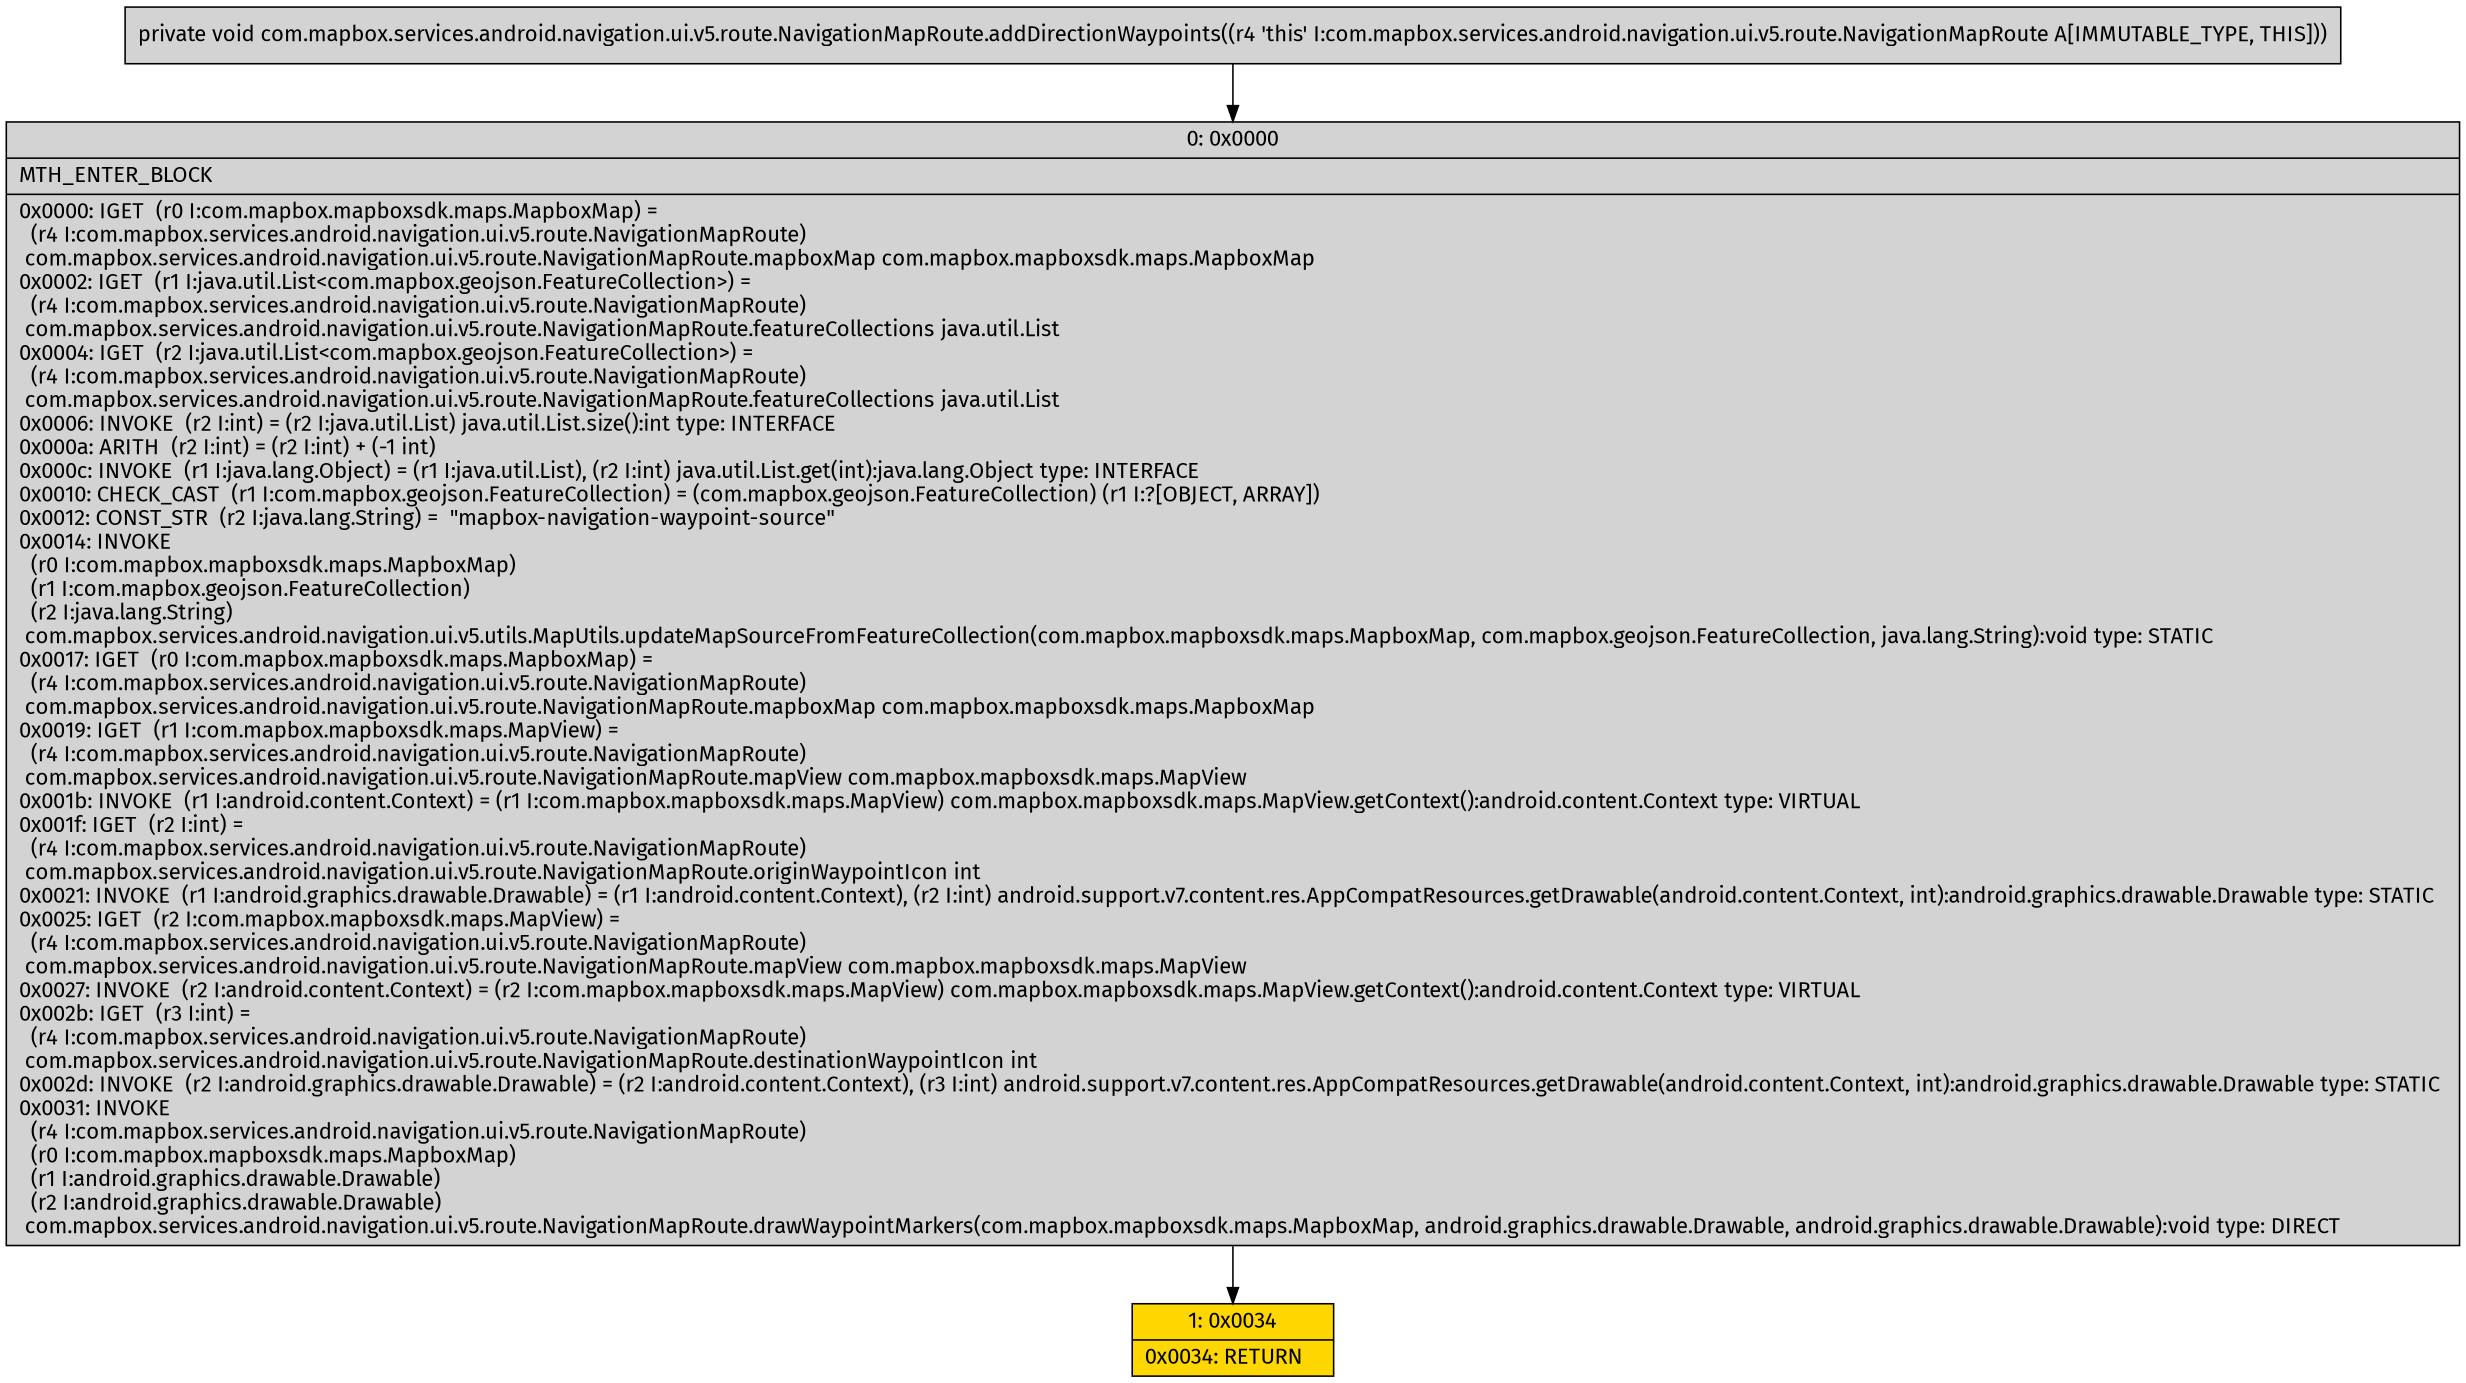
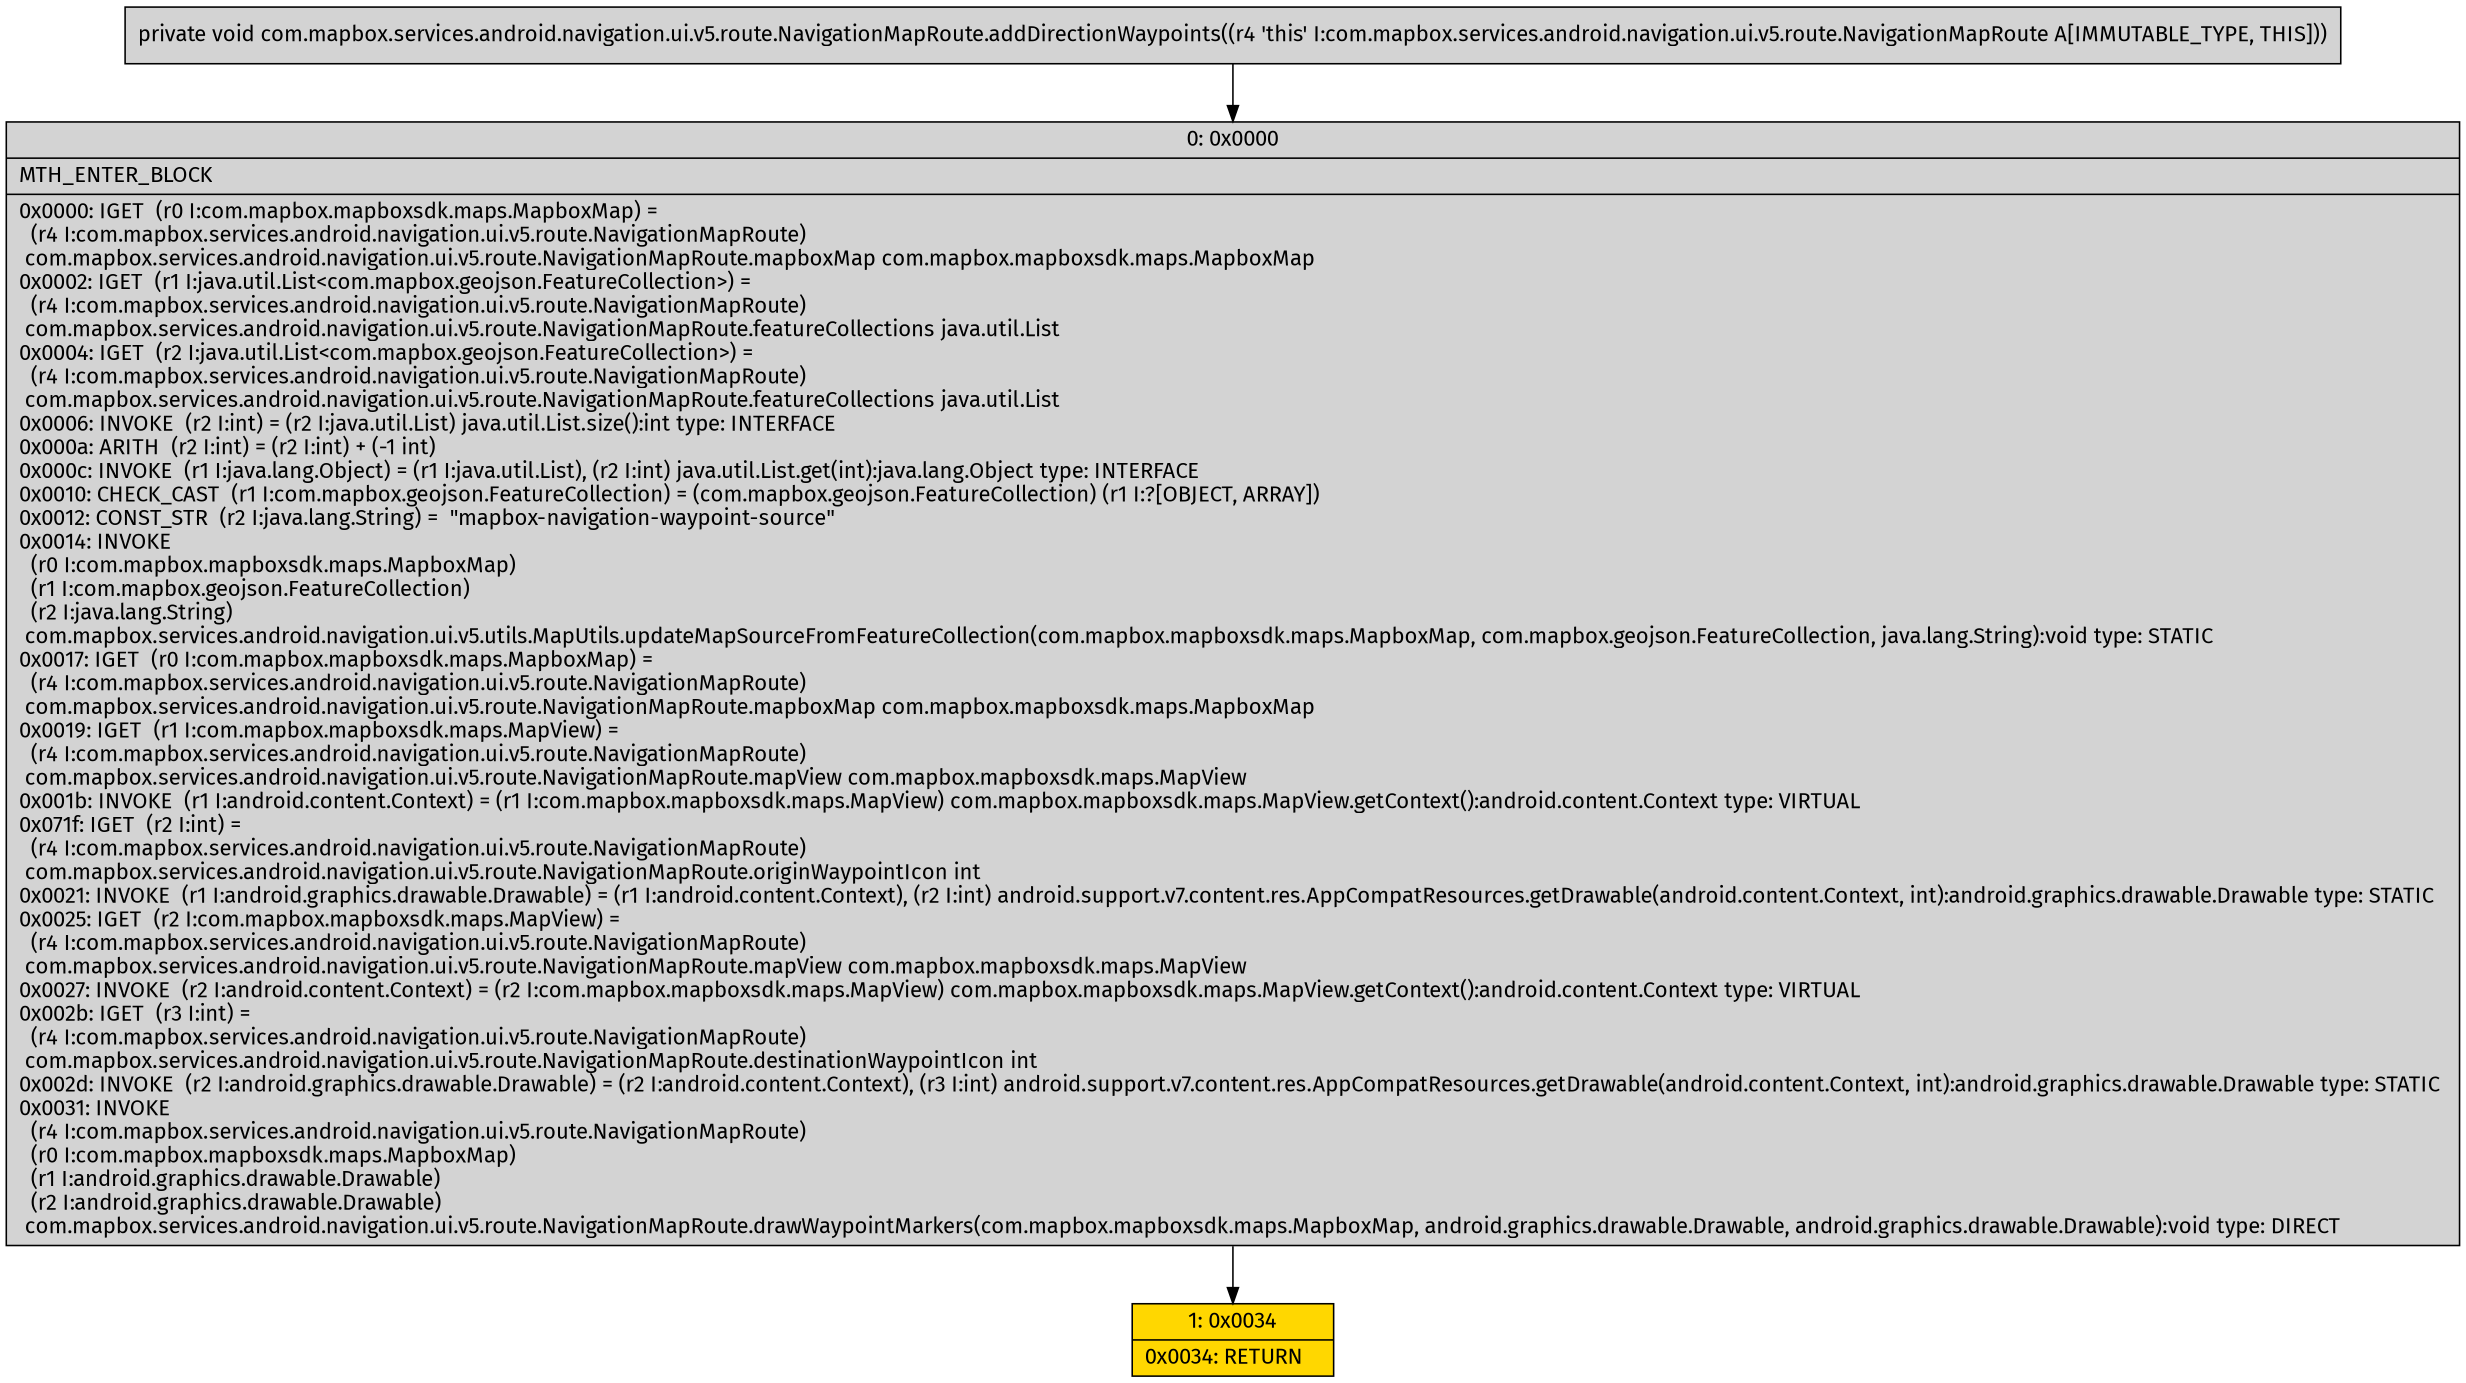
(135, 825) -> (133, 825)
